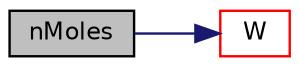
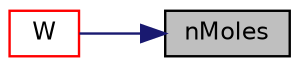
(165, 34) -> (110, 34)
